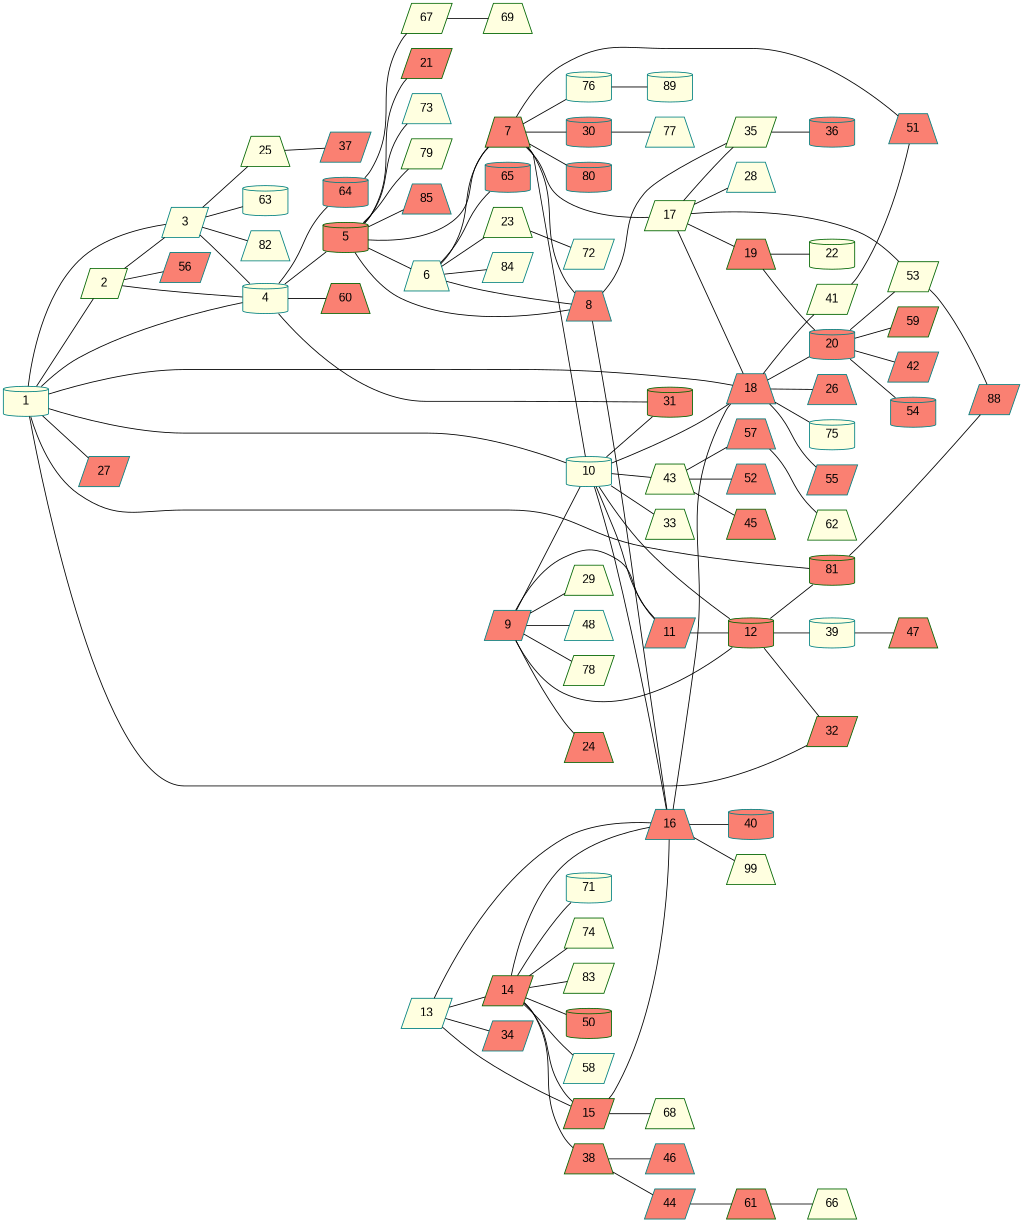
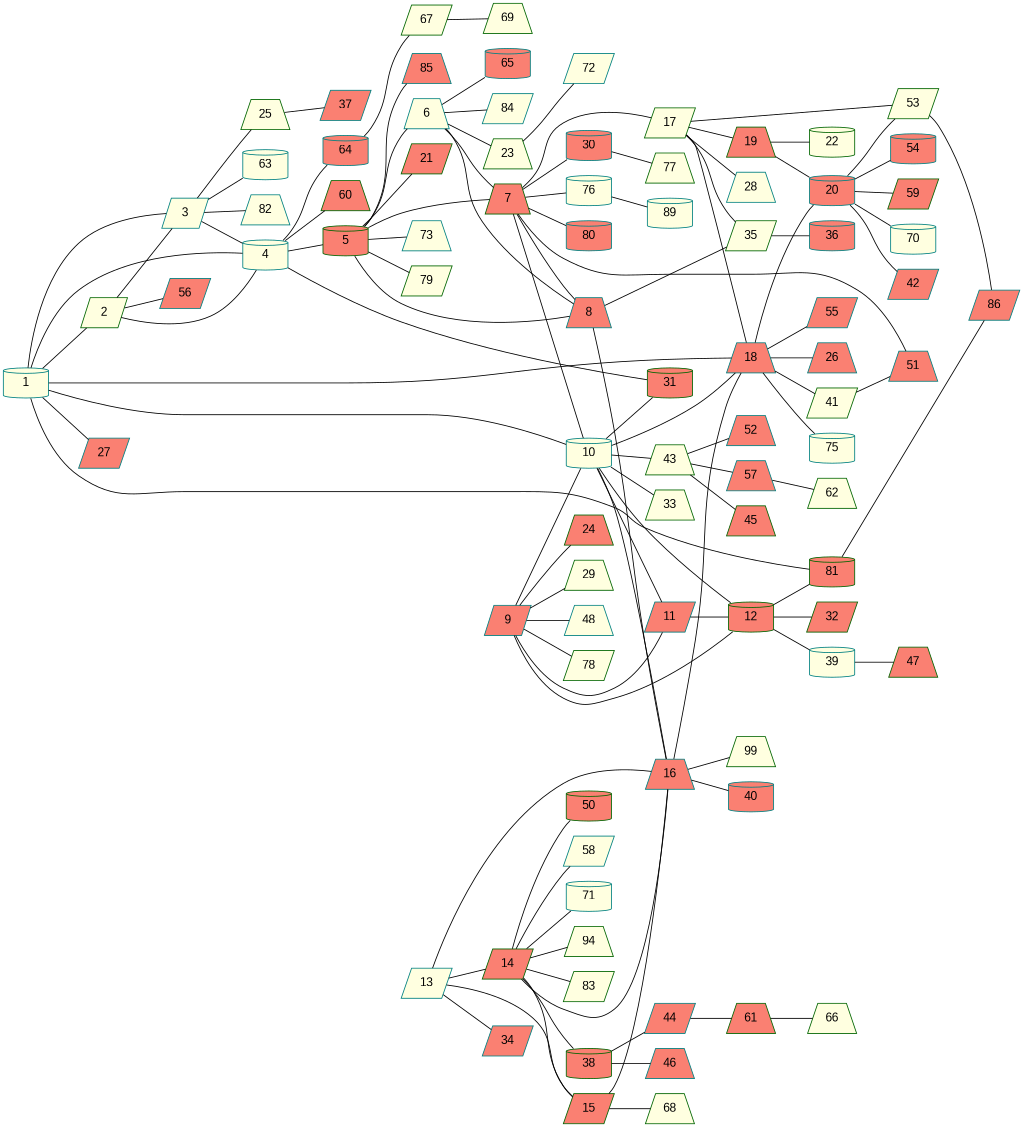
(670, 132) -> (670, 168)
none -> (913, 239)
(994, 400) -> (994, 305)
(292, 786) -> none
(589, 933) -> (589, 941)
(589, 1159) -> (589, 1064)
